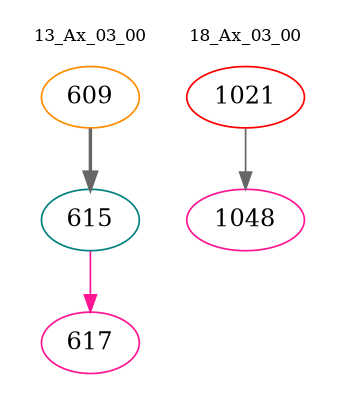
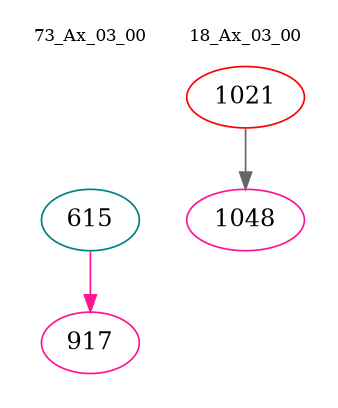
(90, 37) -> (90, 37)
(90, 97) -> none
(90, 343) -> (90, 343)
